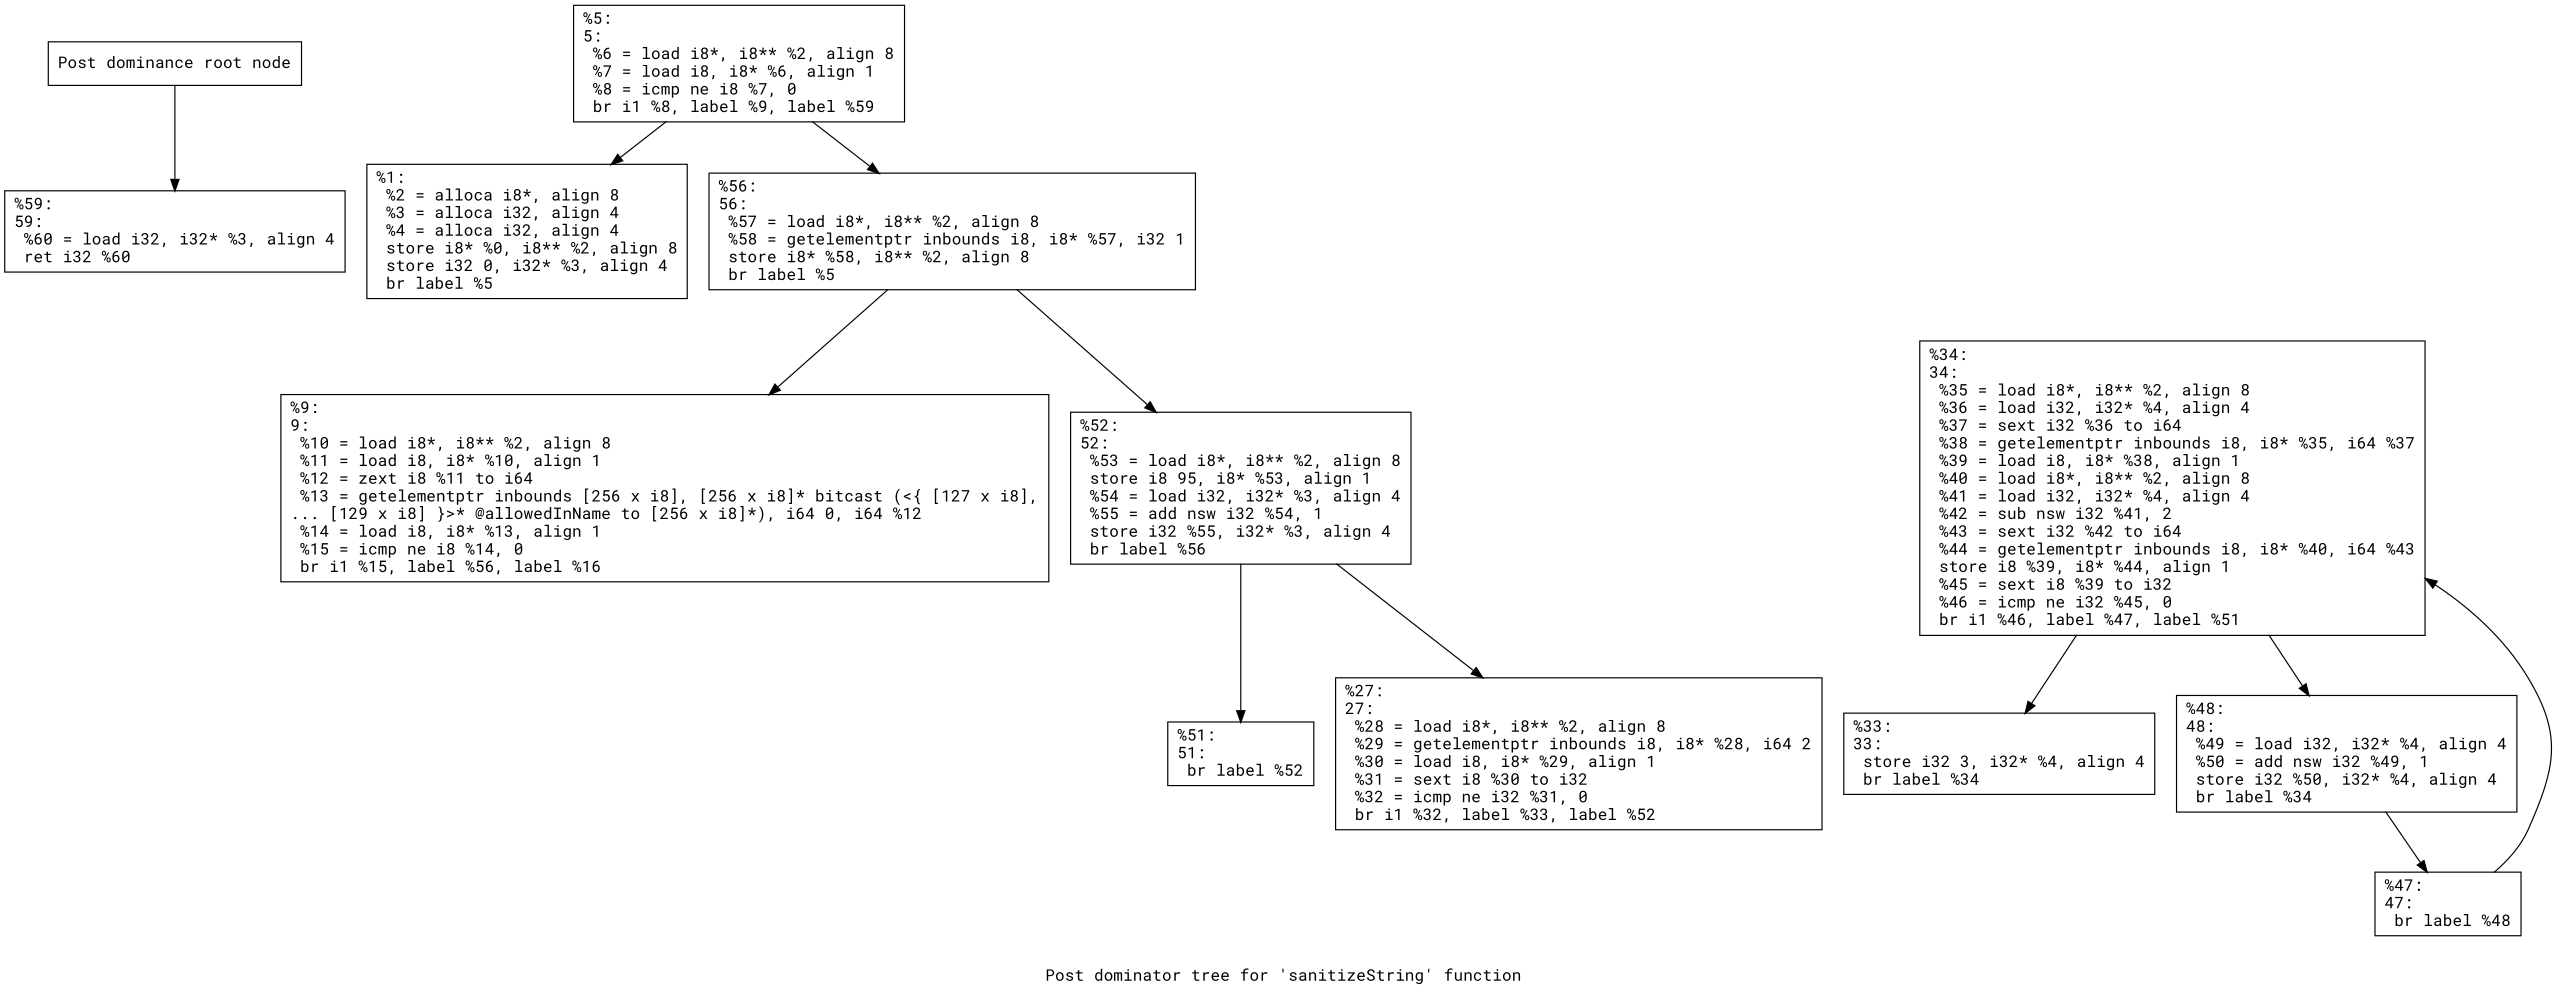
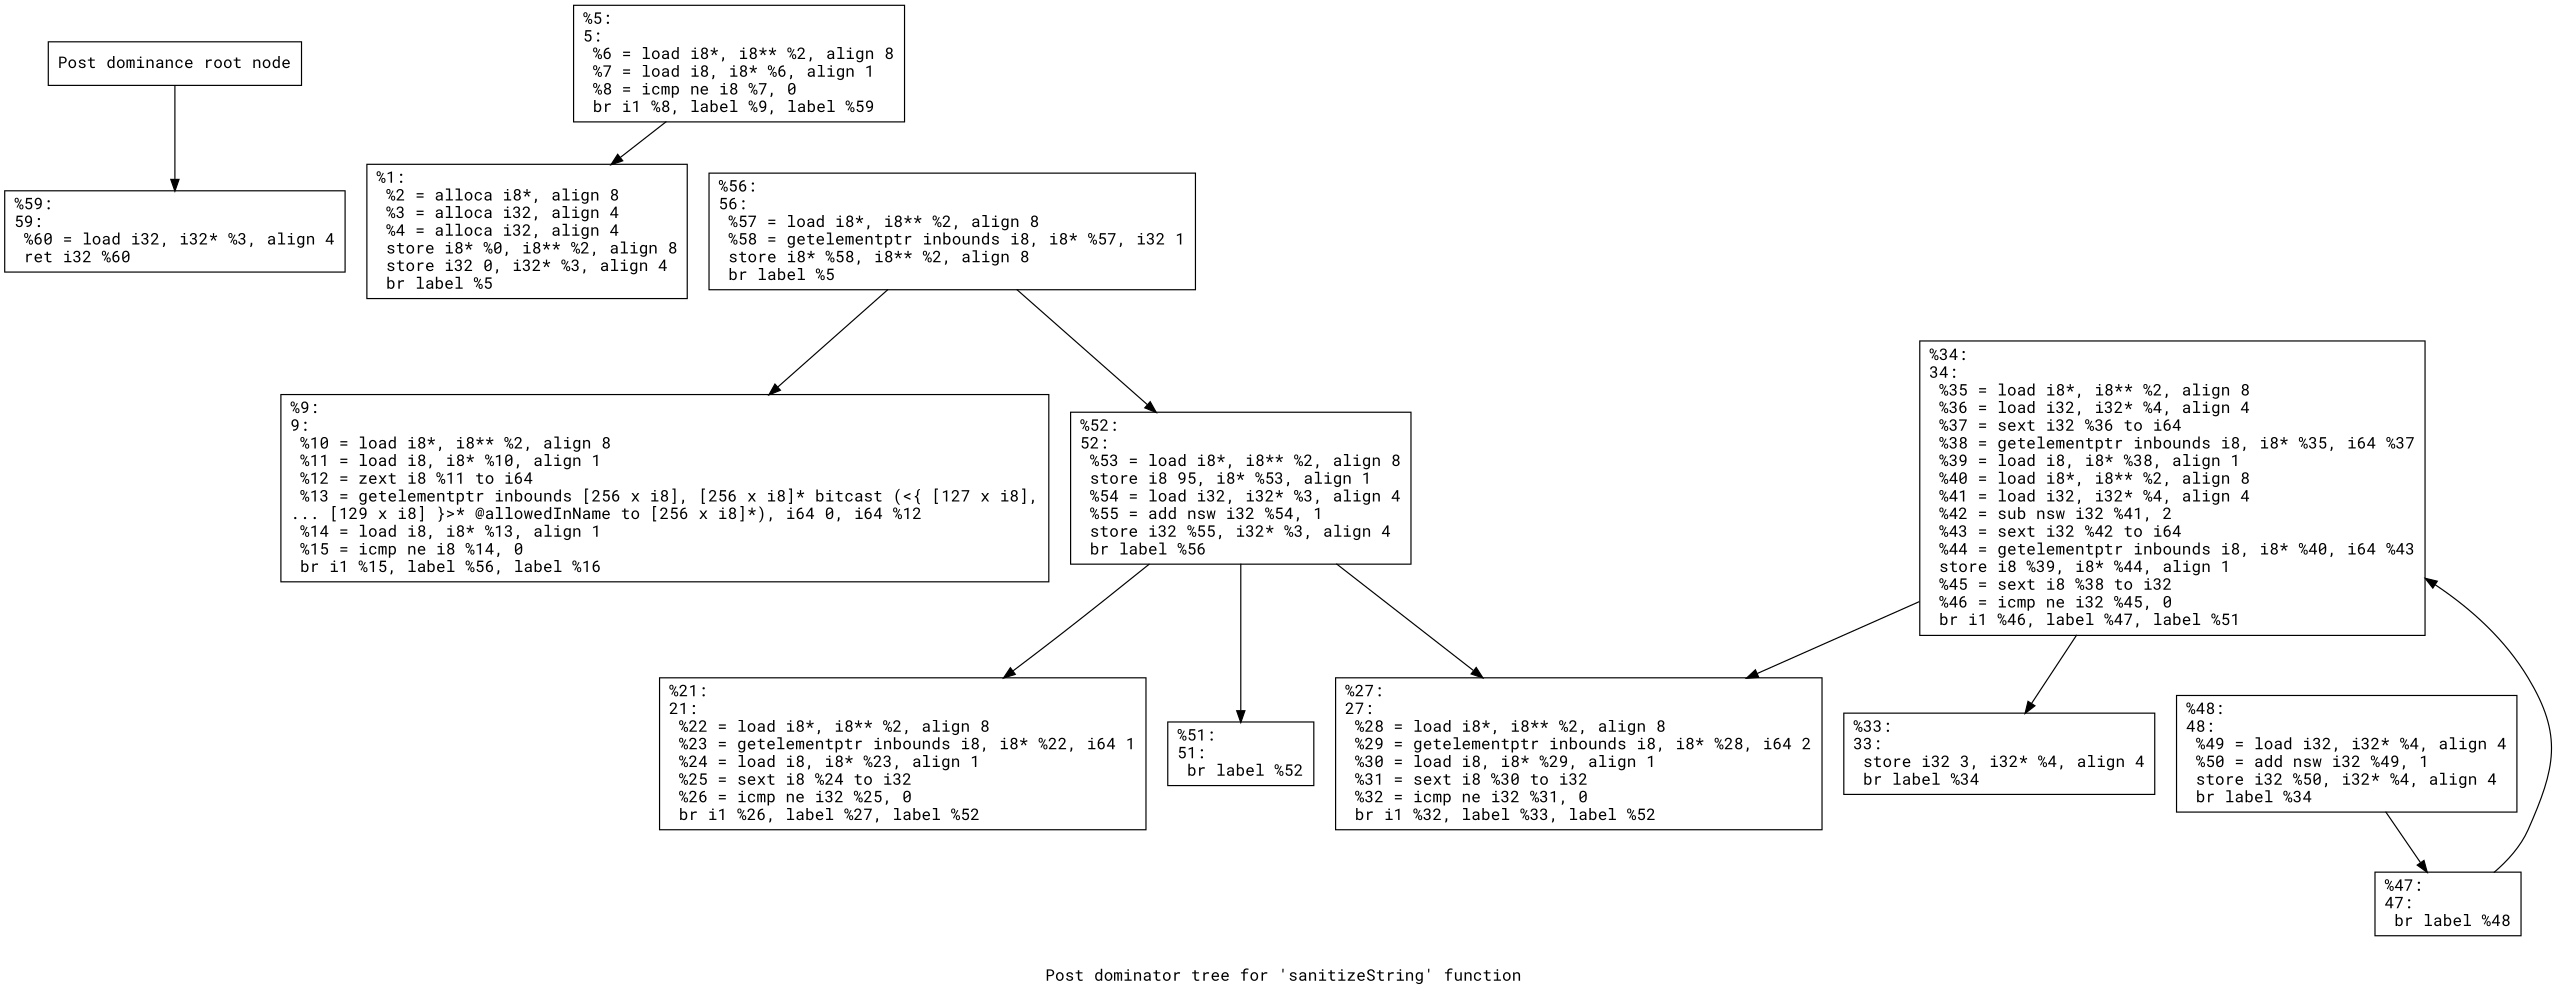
(841, 144) -> none
(2051, 585) -> (2051, 585)
(2286, 660) -> (1838, 638)
none -> (903, 754)
